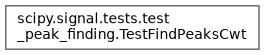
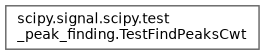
(132, 27) -> (132, 27)
